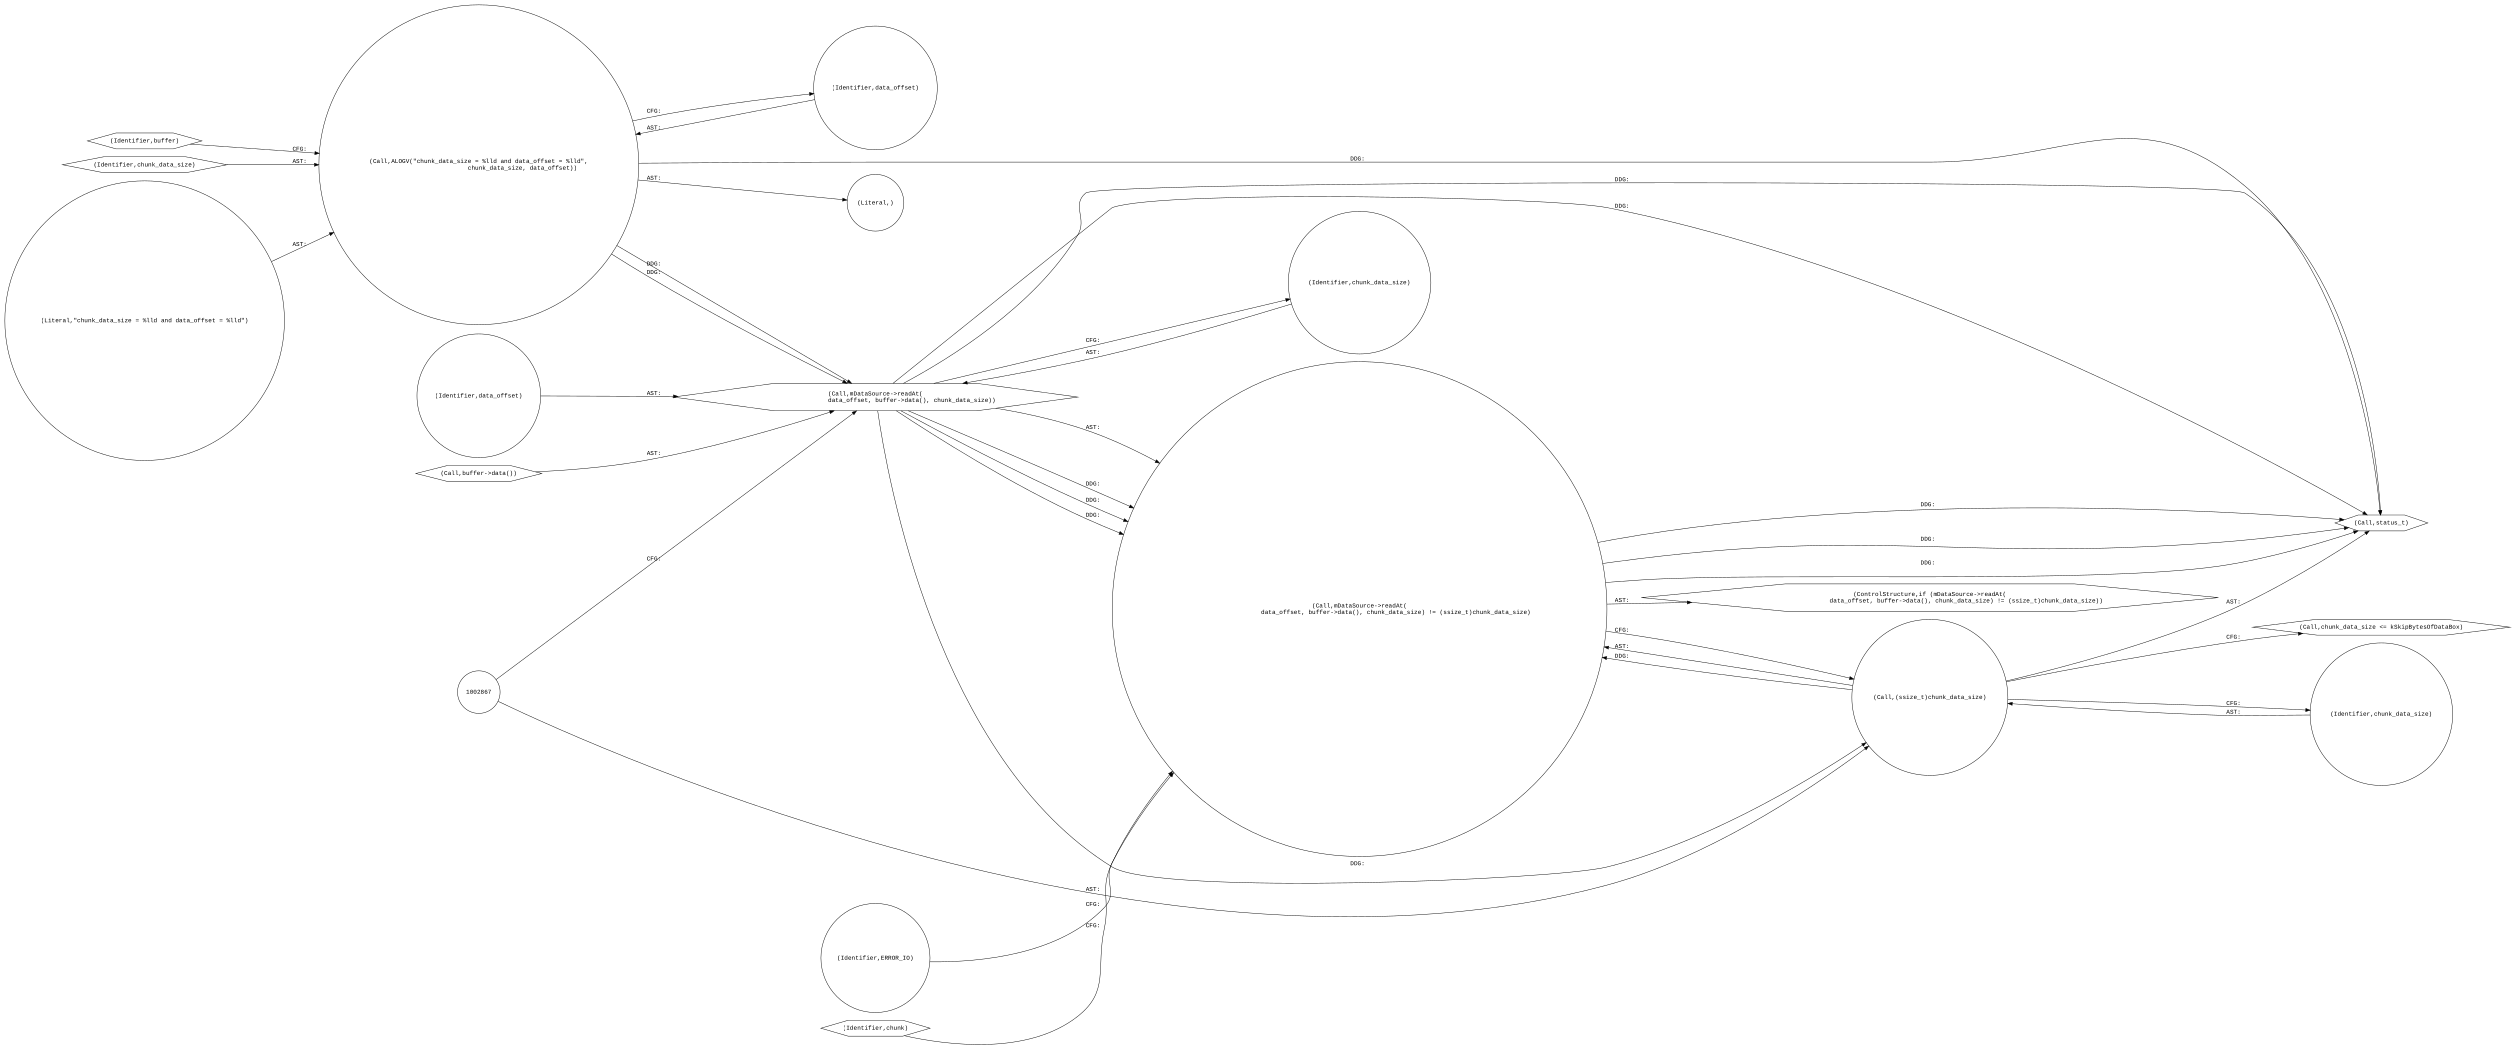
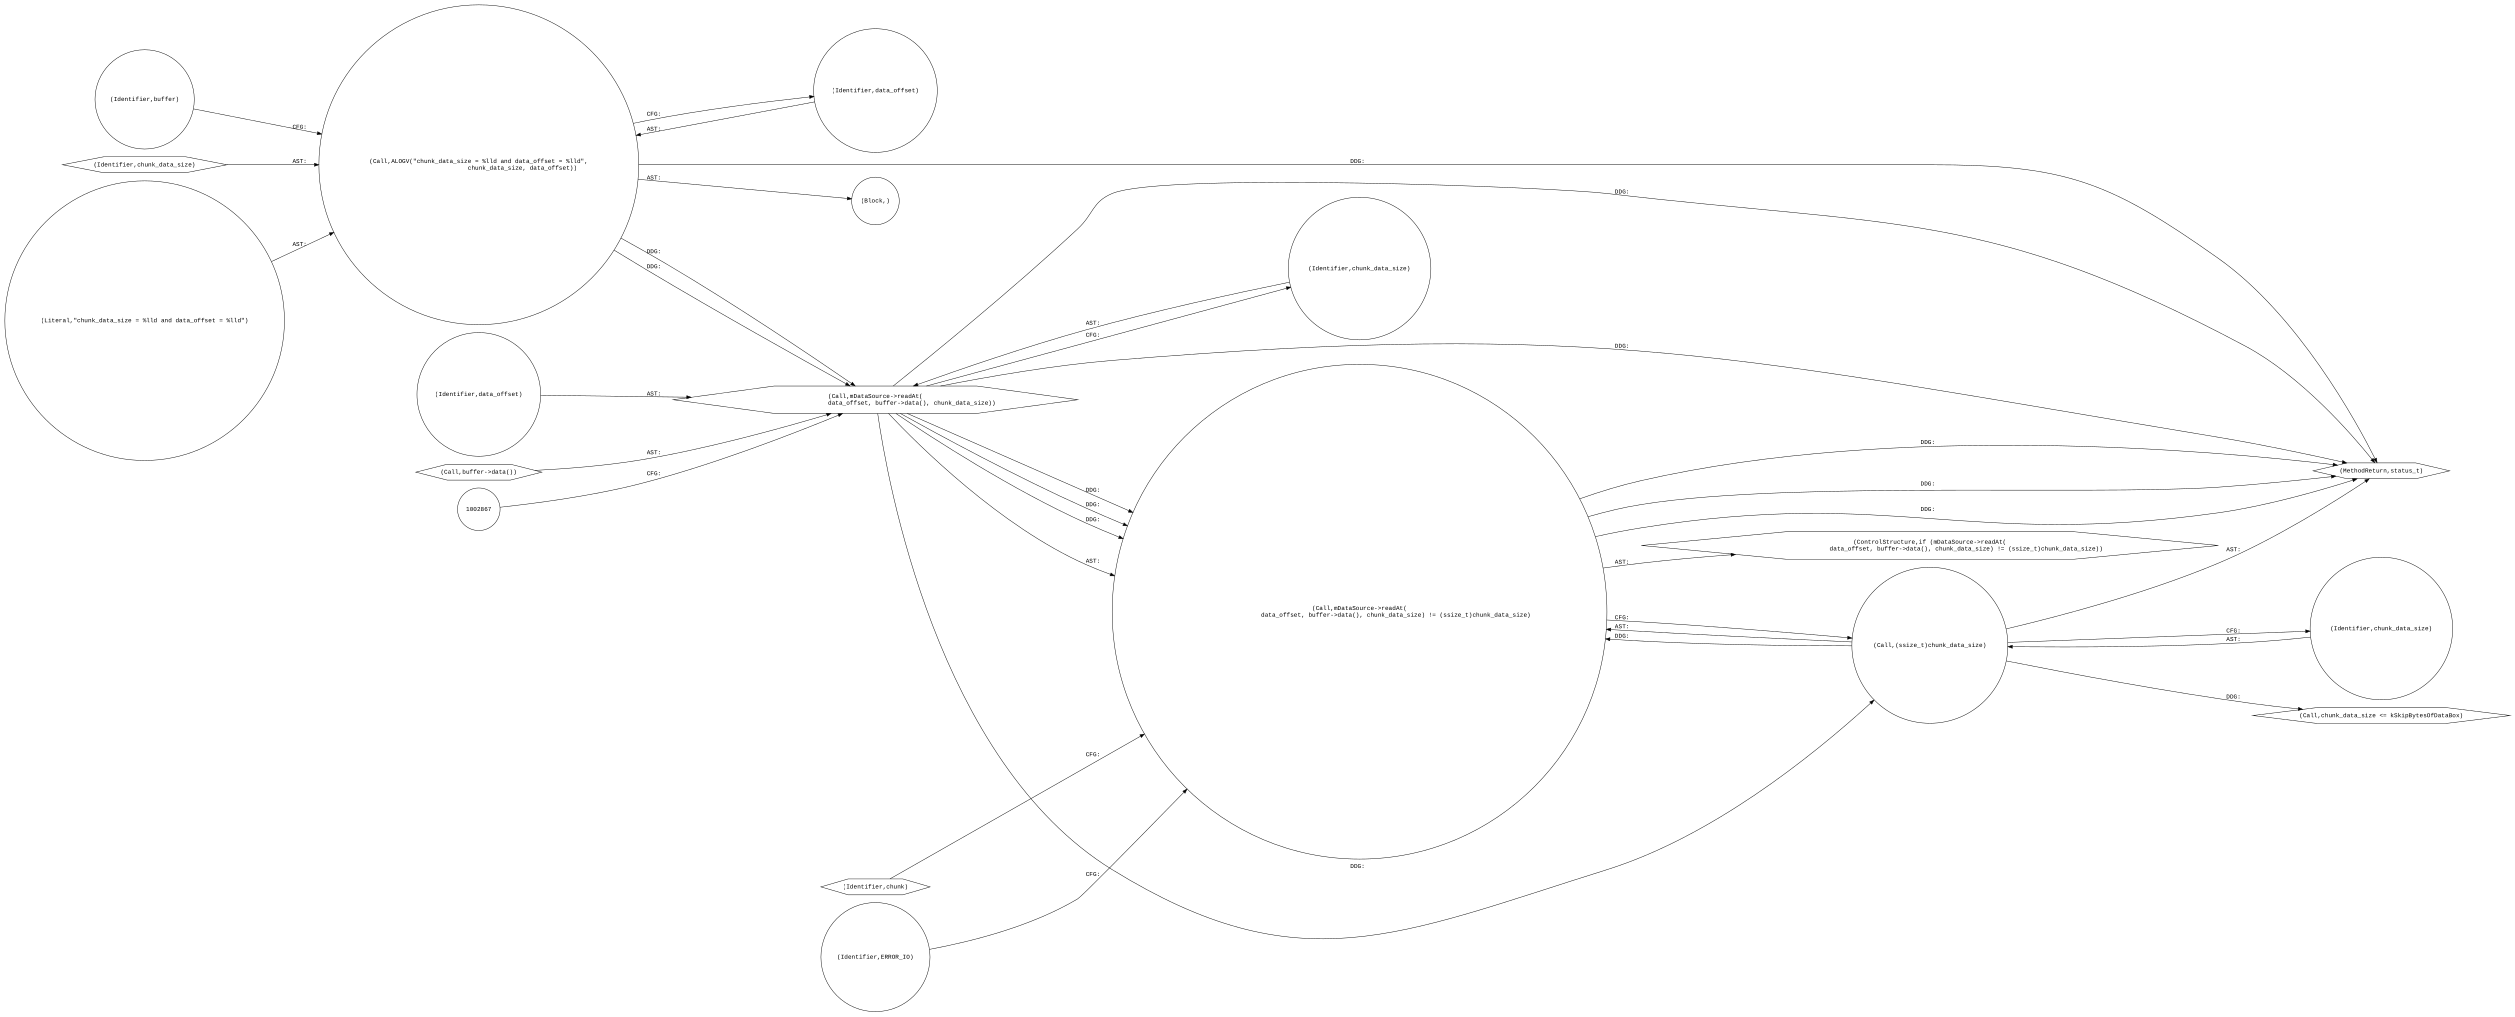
(145, 141) -> (145, 99)
(875, 203) -> (875, 201)
(2381, 523) -> (2381, 471)
(2236, 637) -> (2236, 697)
(1184, 904) -> none
